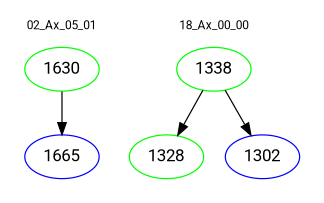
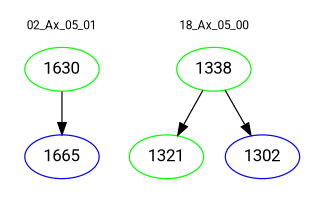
(214, 26) -> (214, 26)
(166, 157) -> (166, 157)
